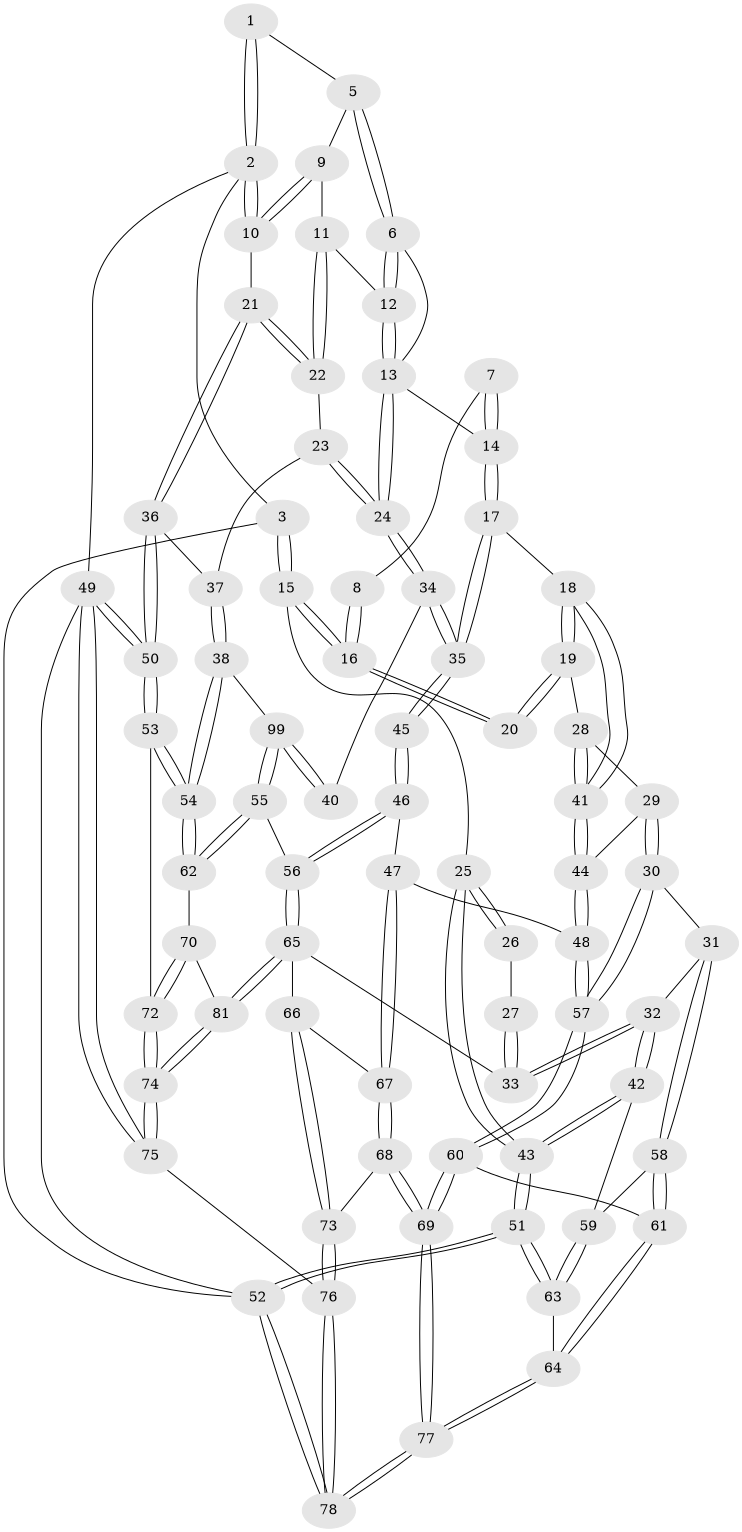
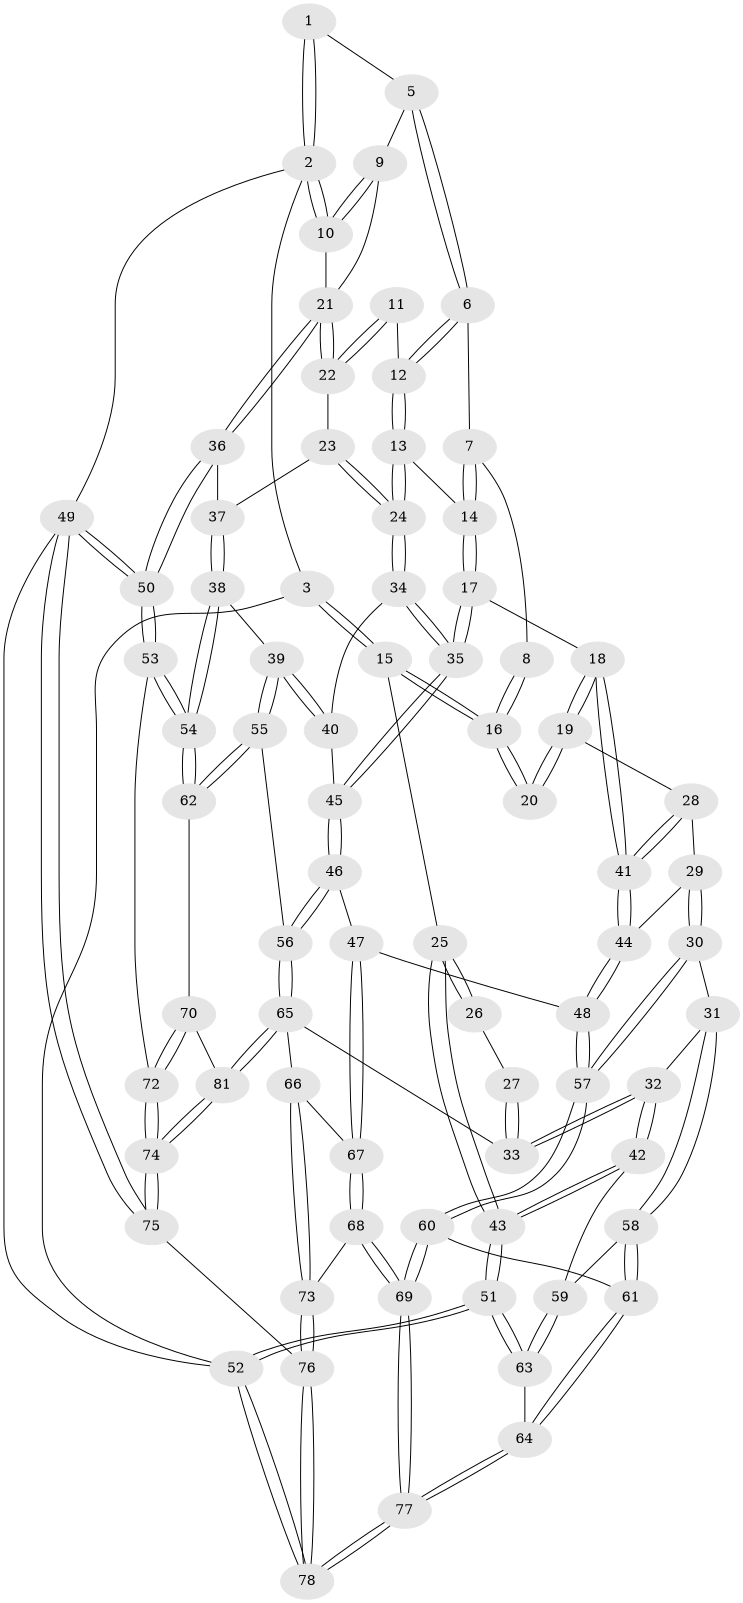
(322, 199) -> (366, 238)
(428, 306) -> (469, 376)
(277, 731) -> (277, 660)
none -> (333, 766)
